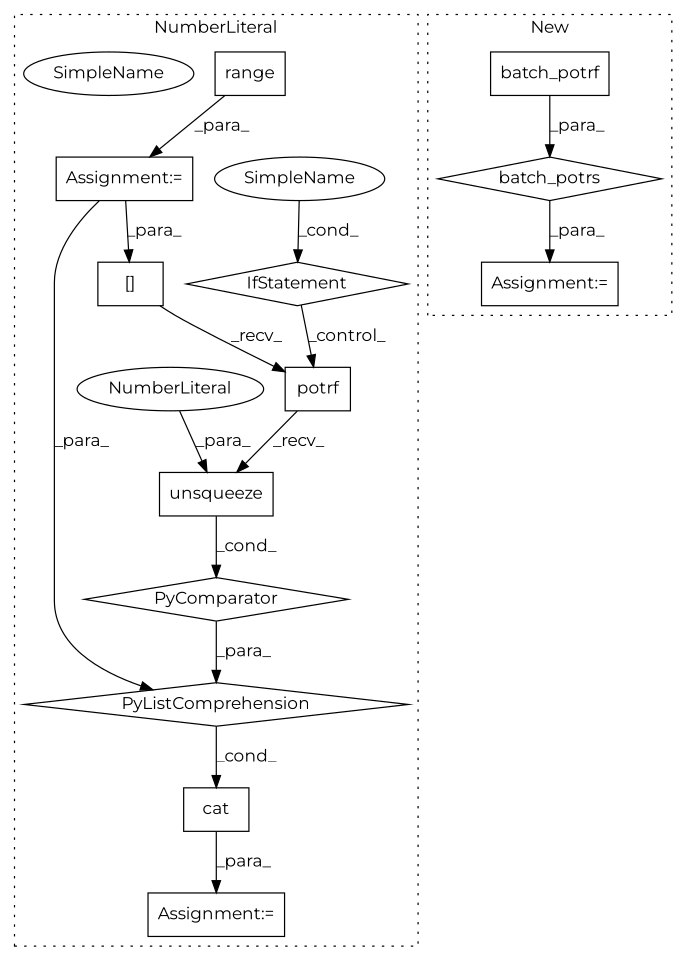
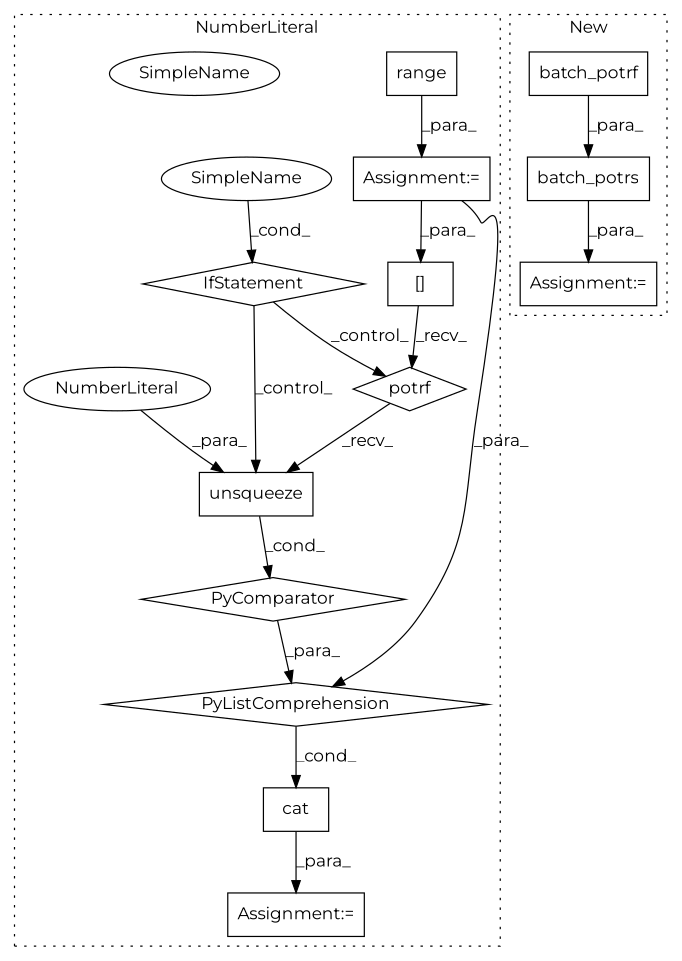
(550, 179) -> (588, 179)
none -> (255, 383)
(318, 389) -> (410, 389)
